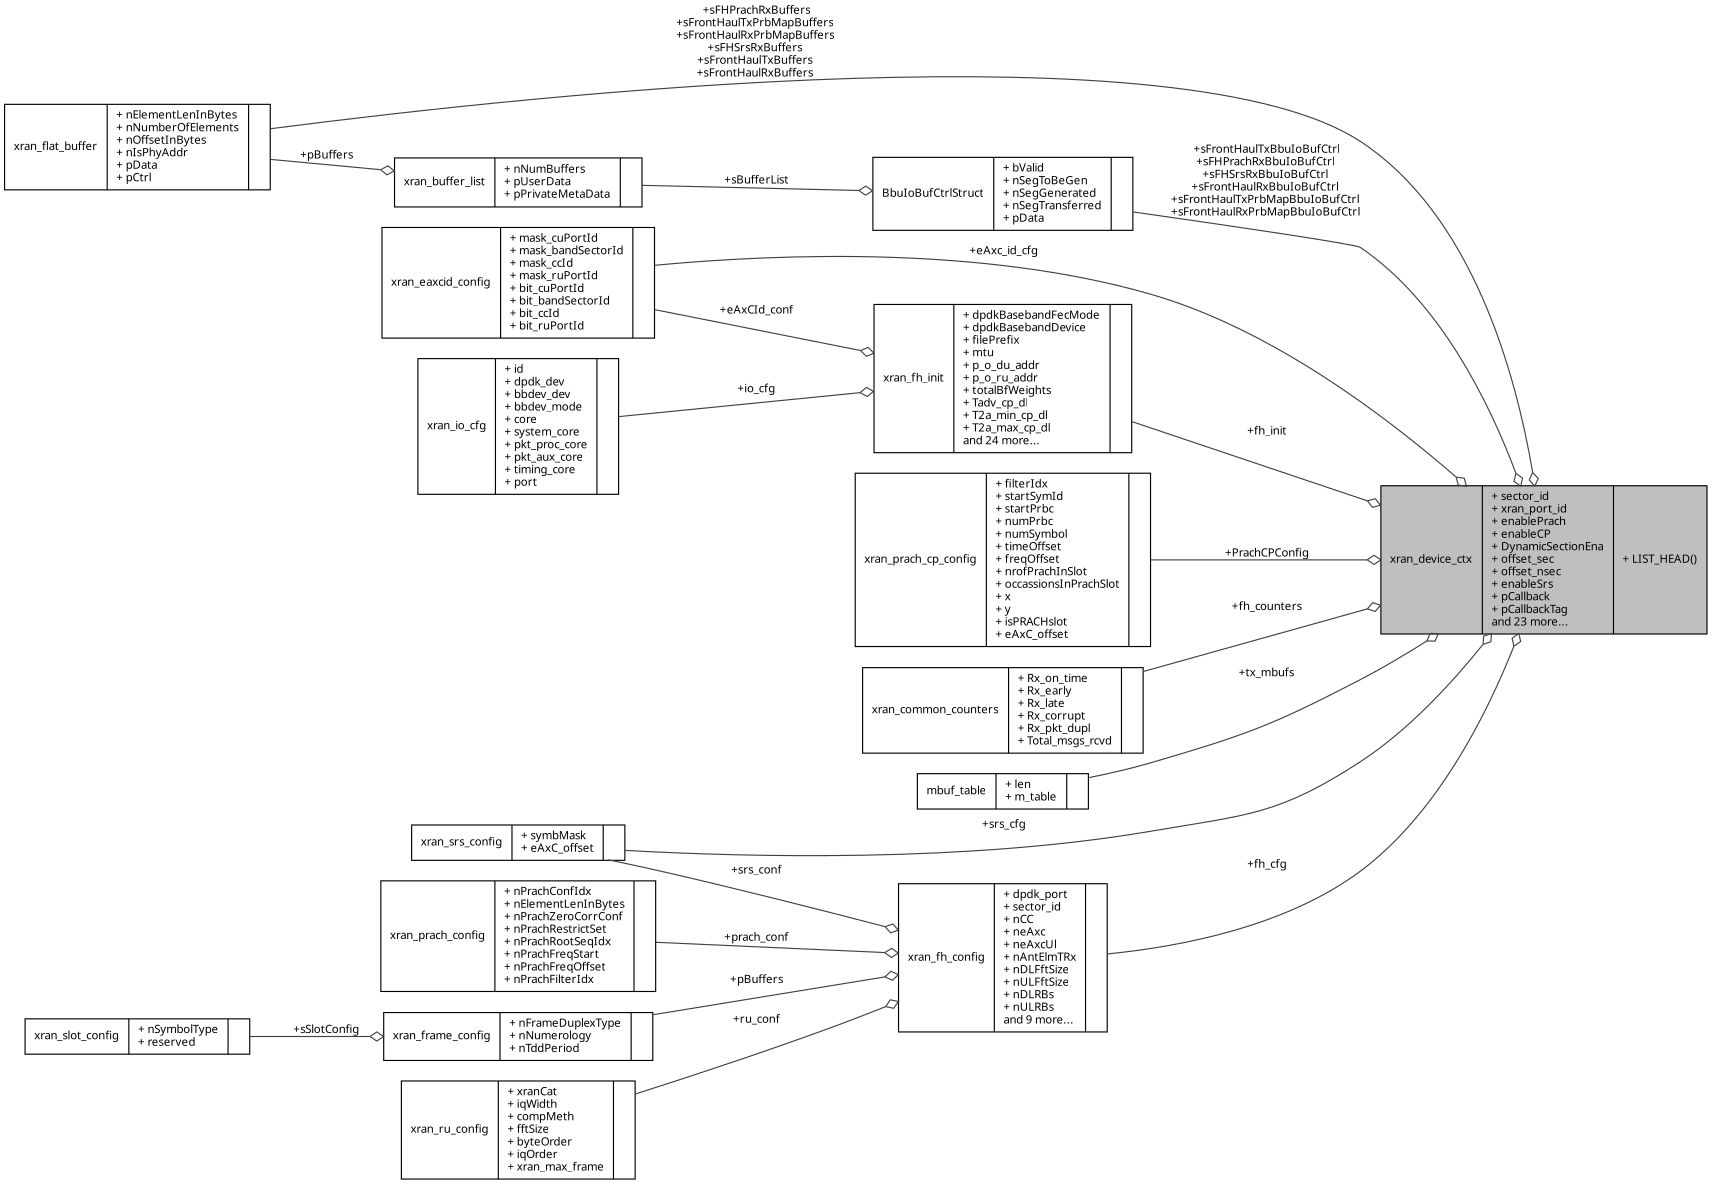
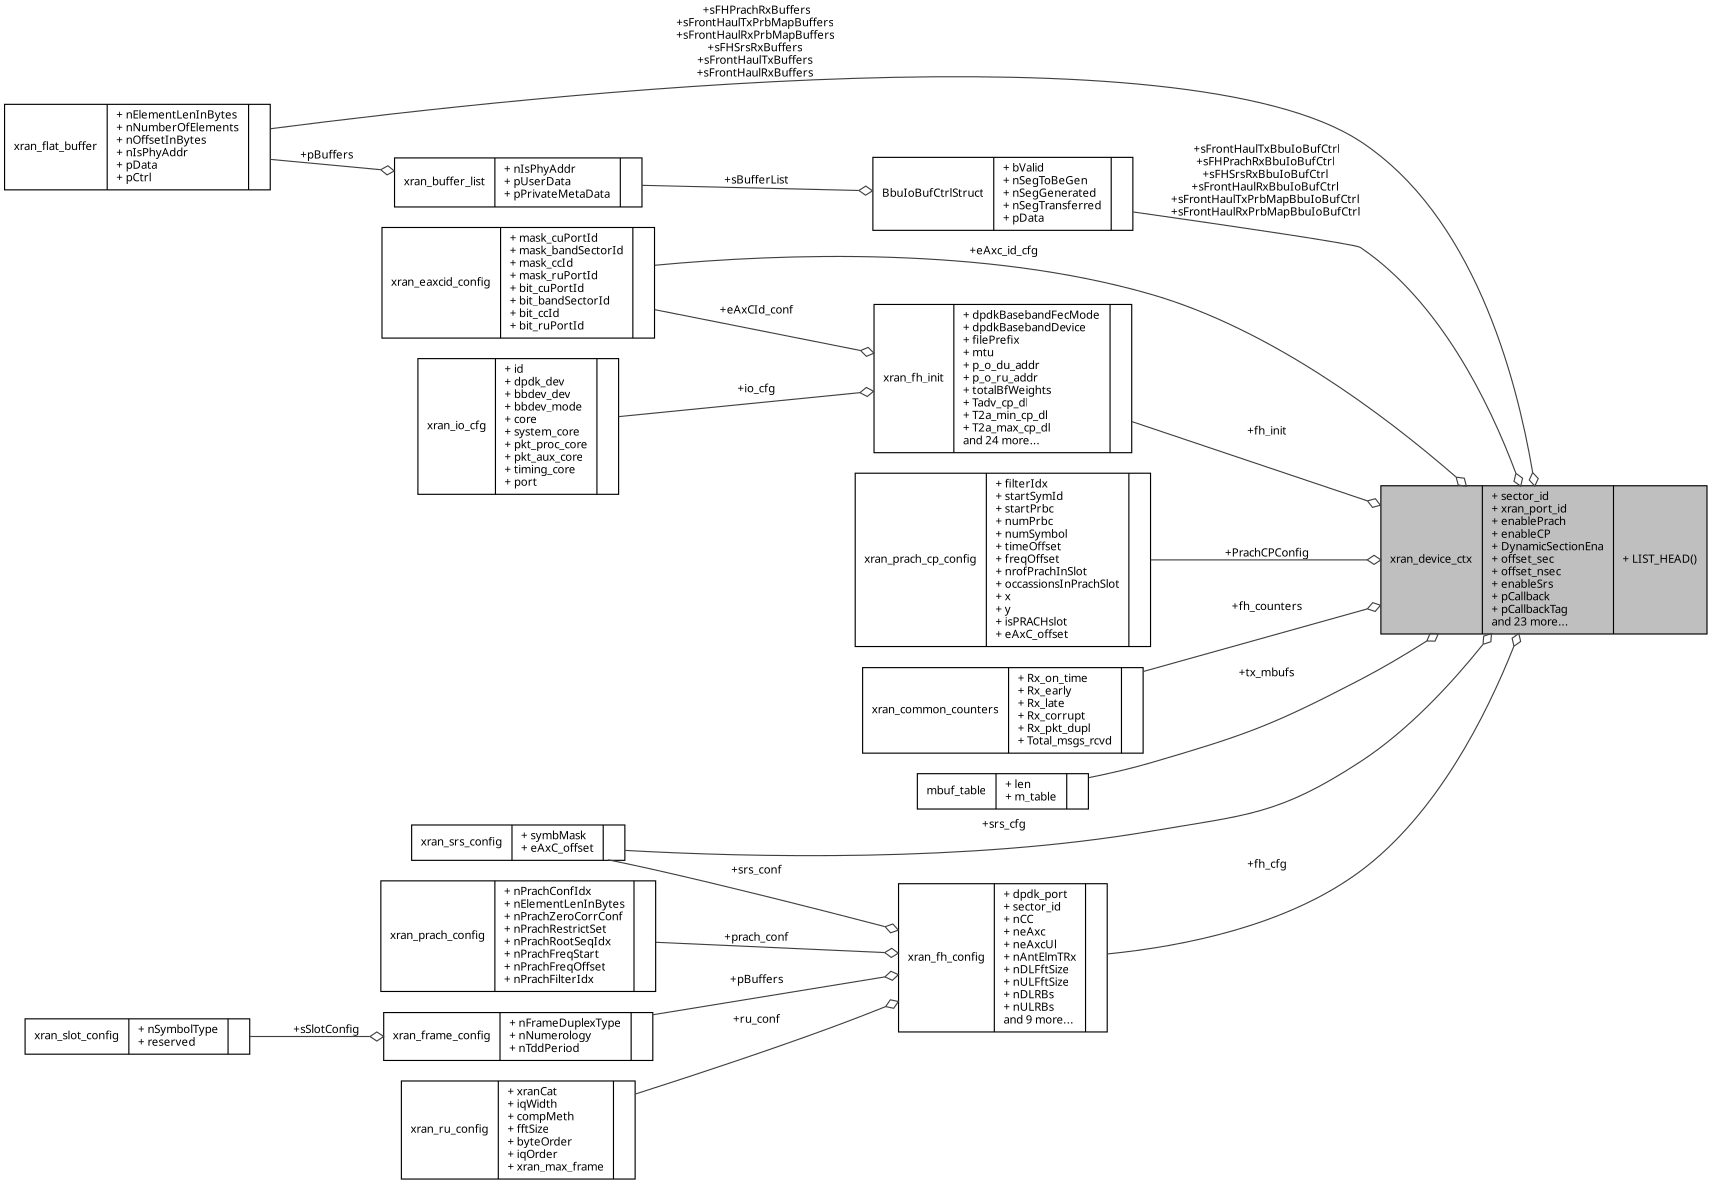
(545, 169) -> (540, 169)
